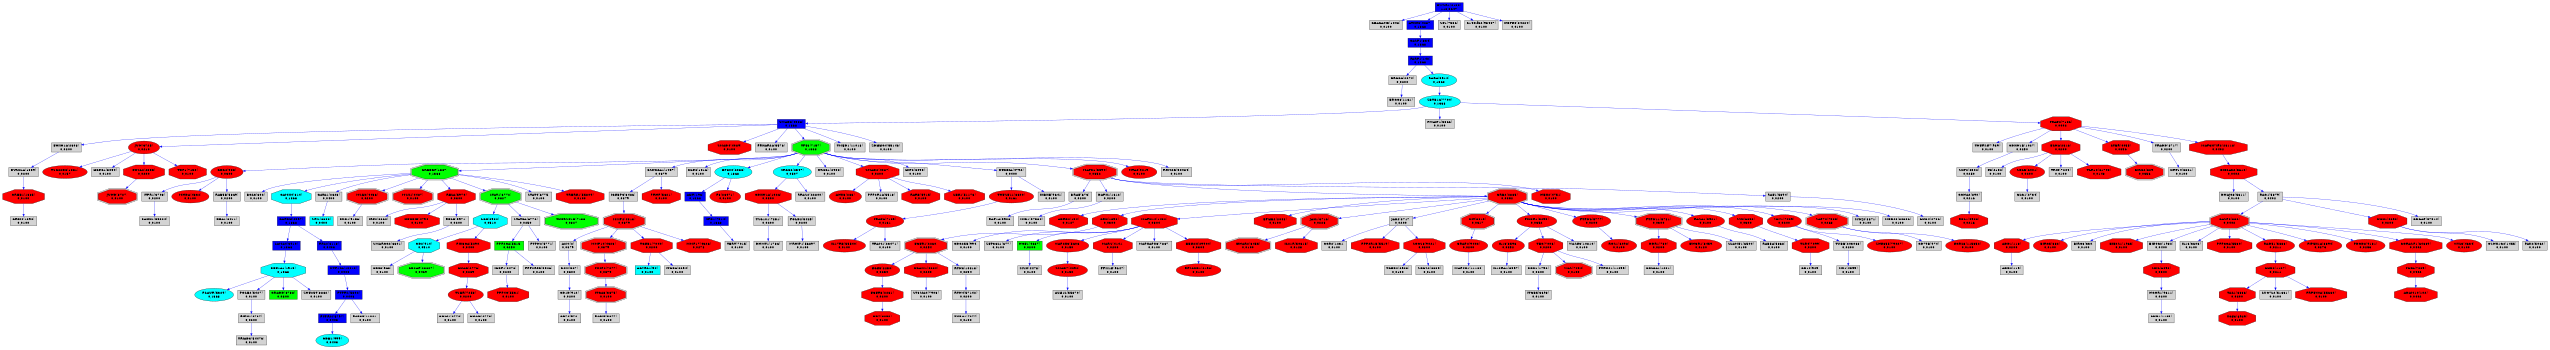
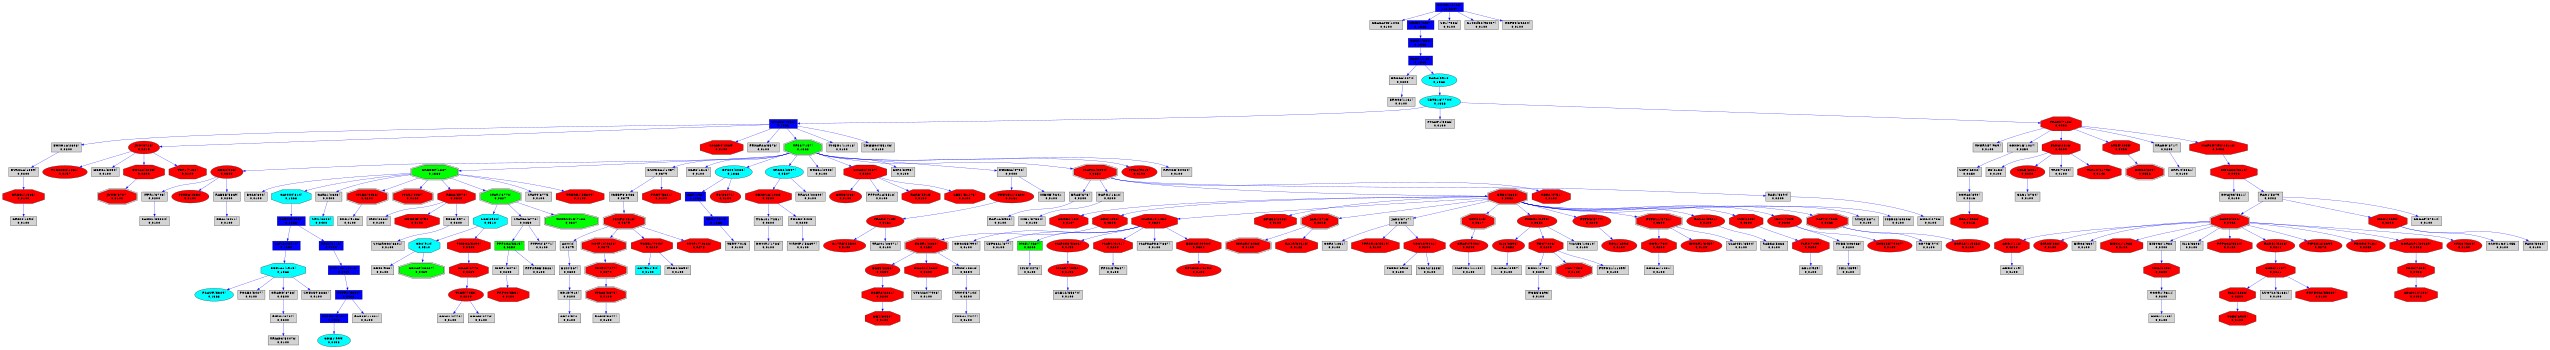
(283, 295) -> (283, 295)
(251, 305) -> (283, 305)
